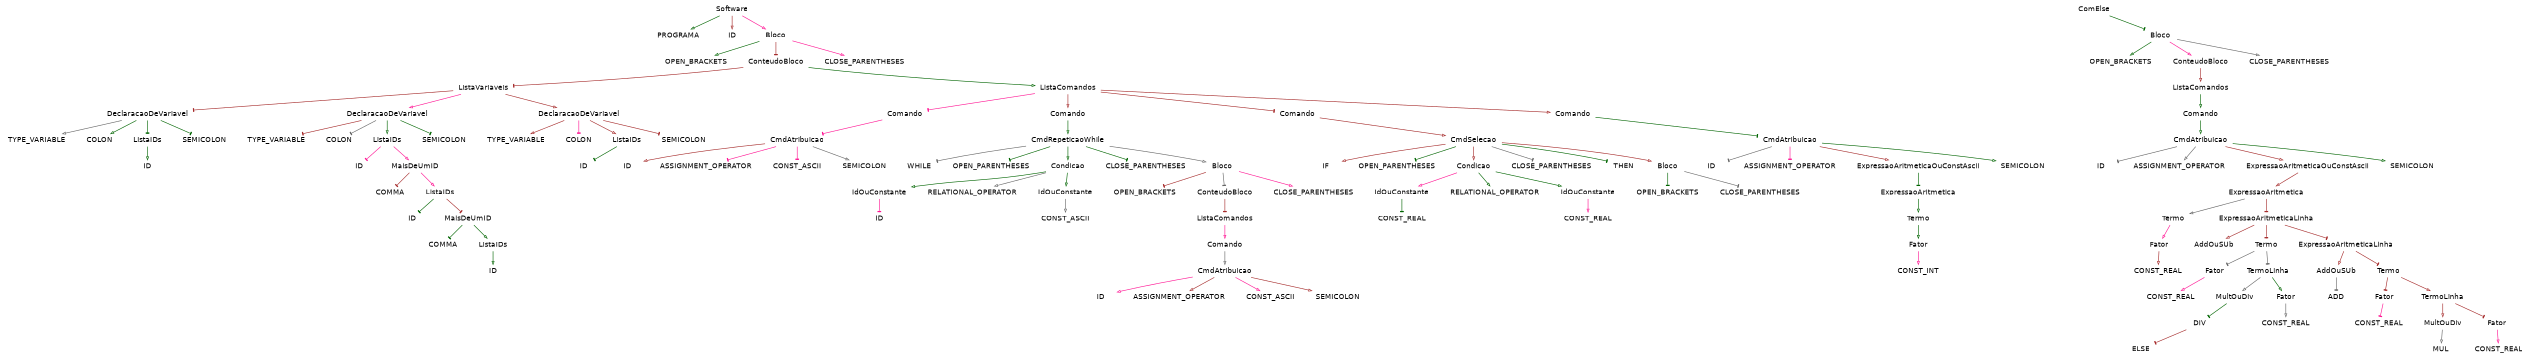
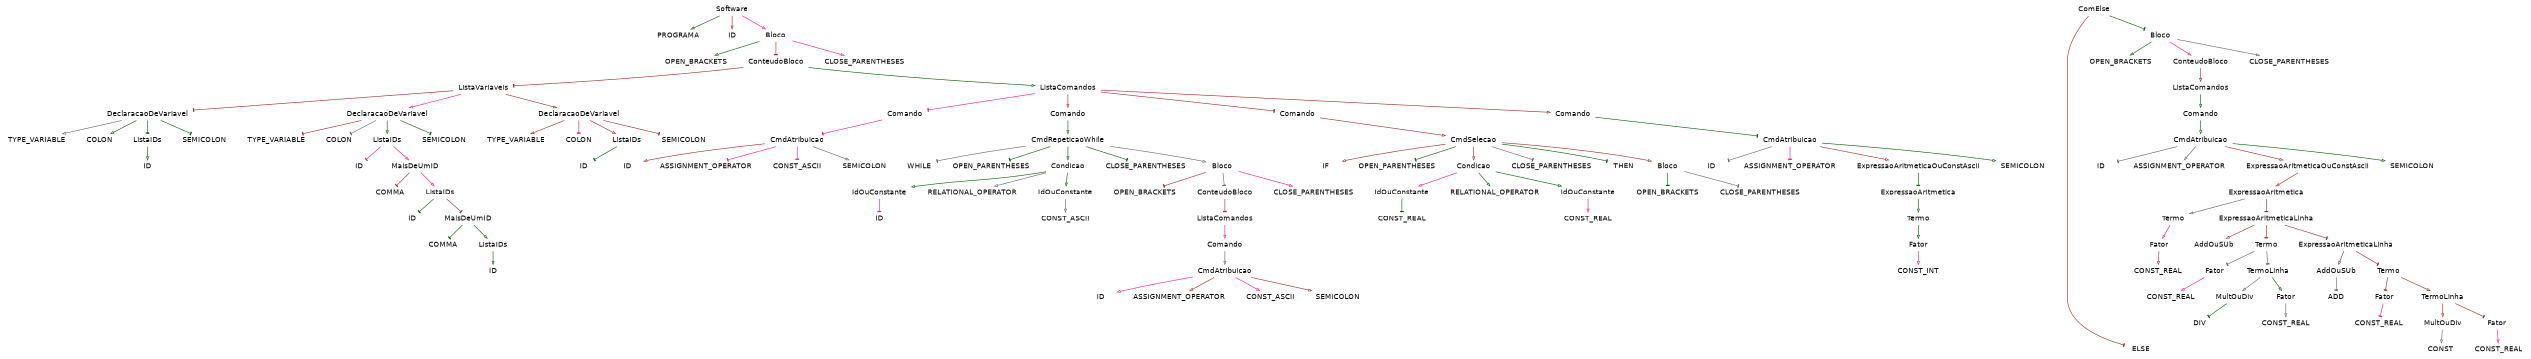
(2171, 336) -> (2067, 193)
(2441, 349) -> (2441, 349)
